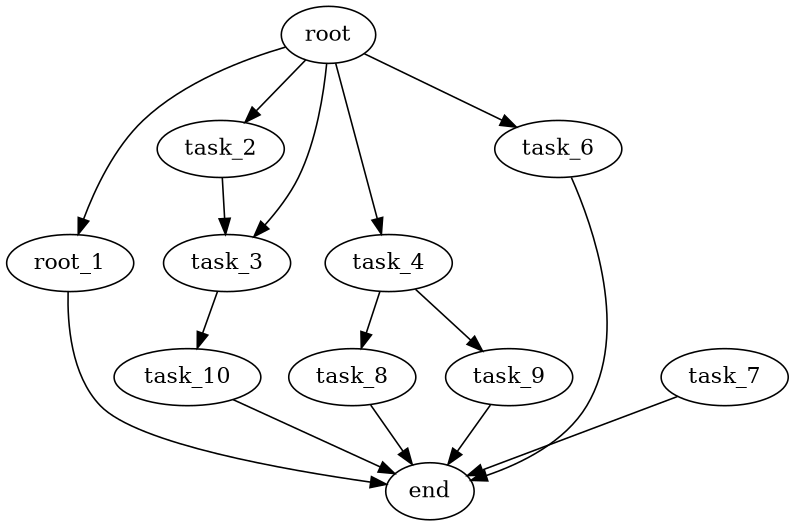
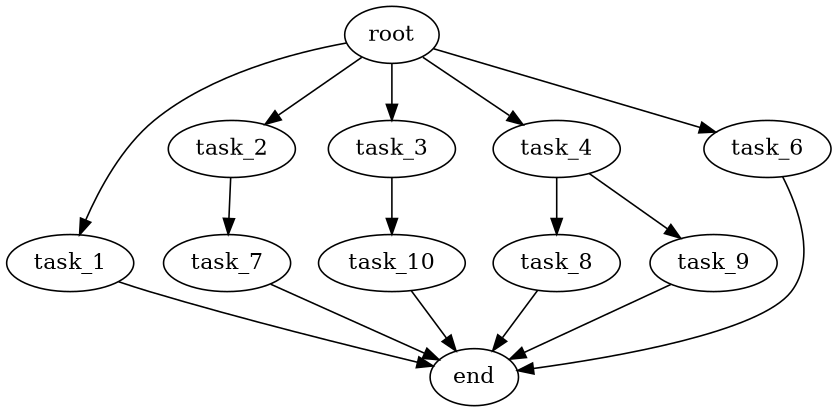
(223, 198) -> (230, 198)
(70, 263) -> (70, 263)
